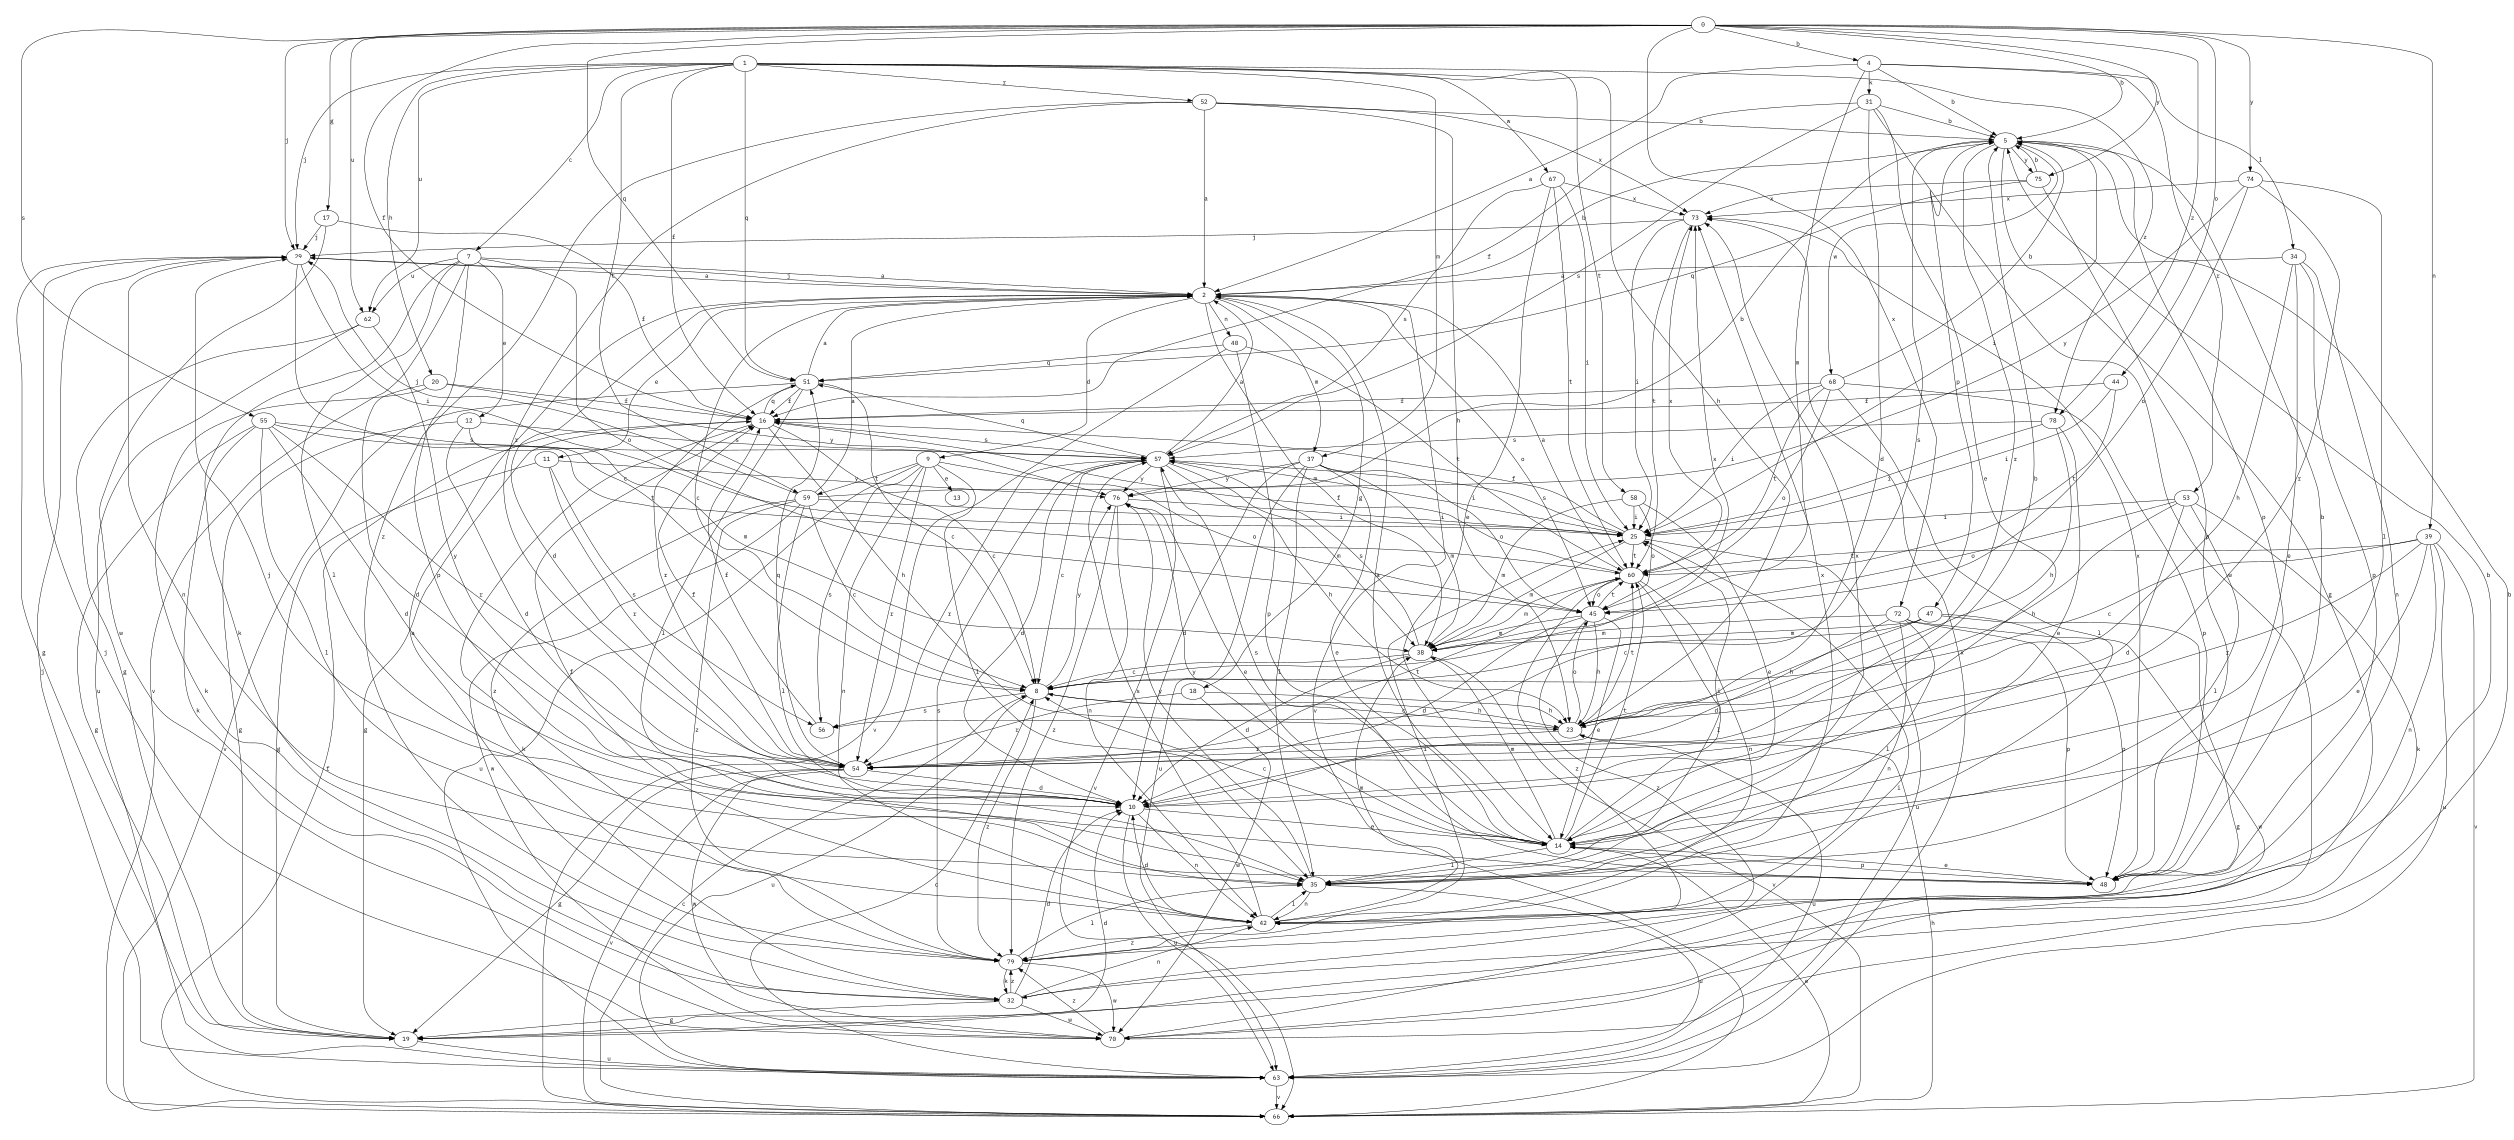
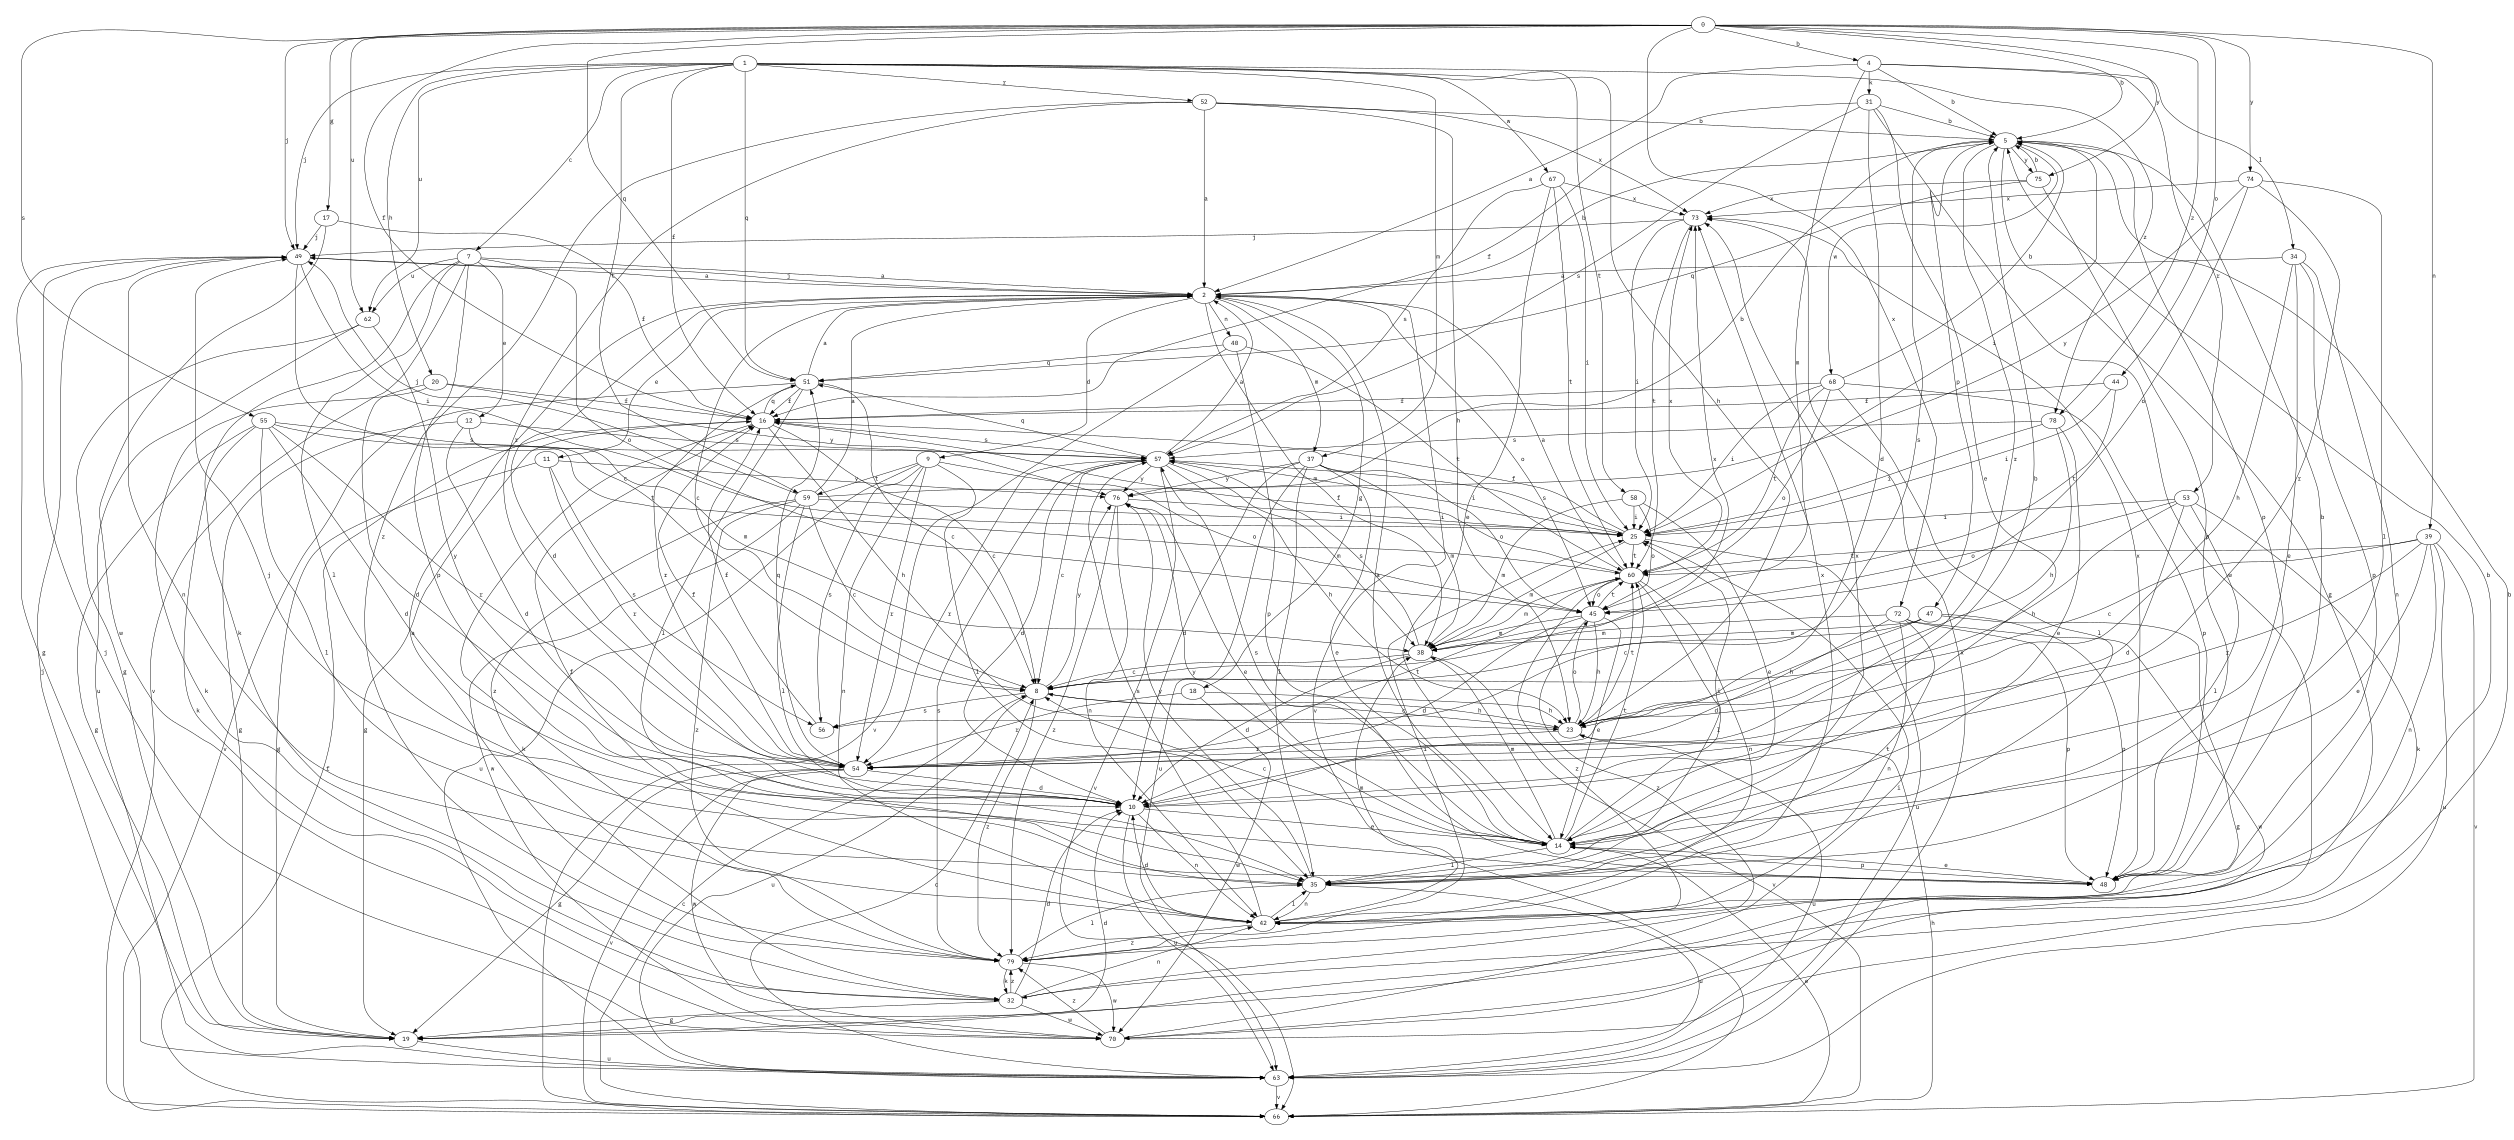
(298, 257) -> (298, 257)
(957, 498) -> none
(1888, 749) -> (1888, 749)
